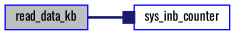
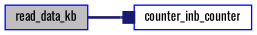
(182, 17) -> (193, 17)
